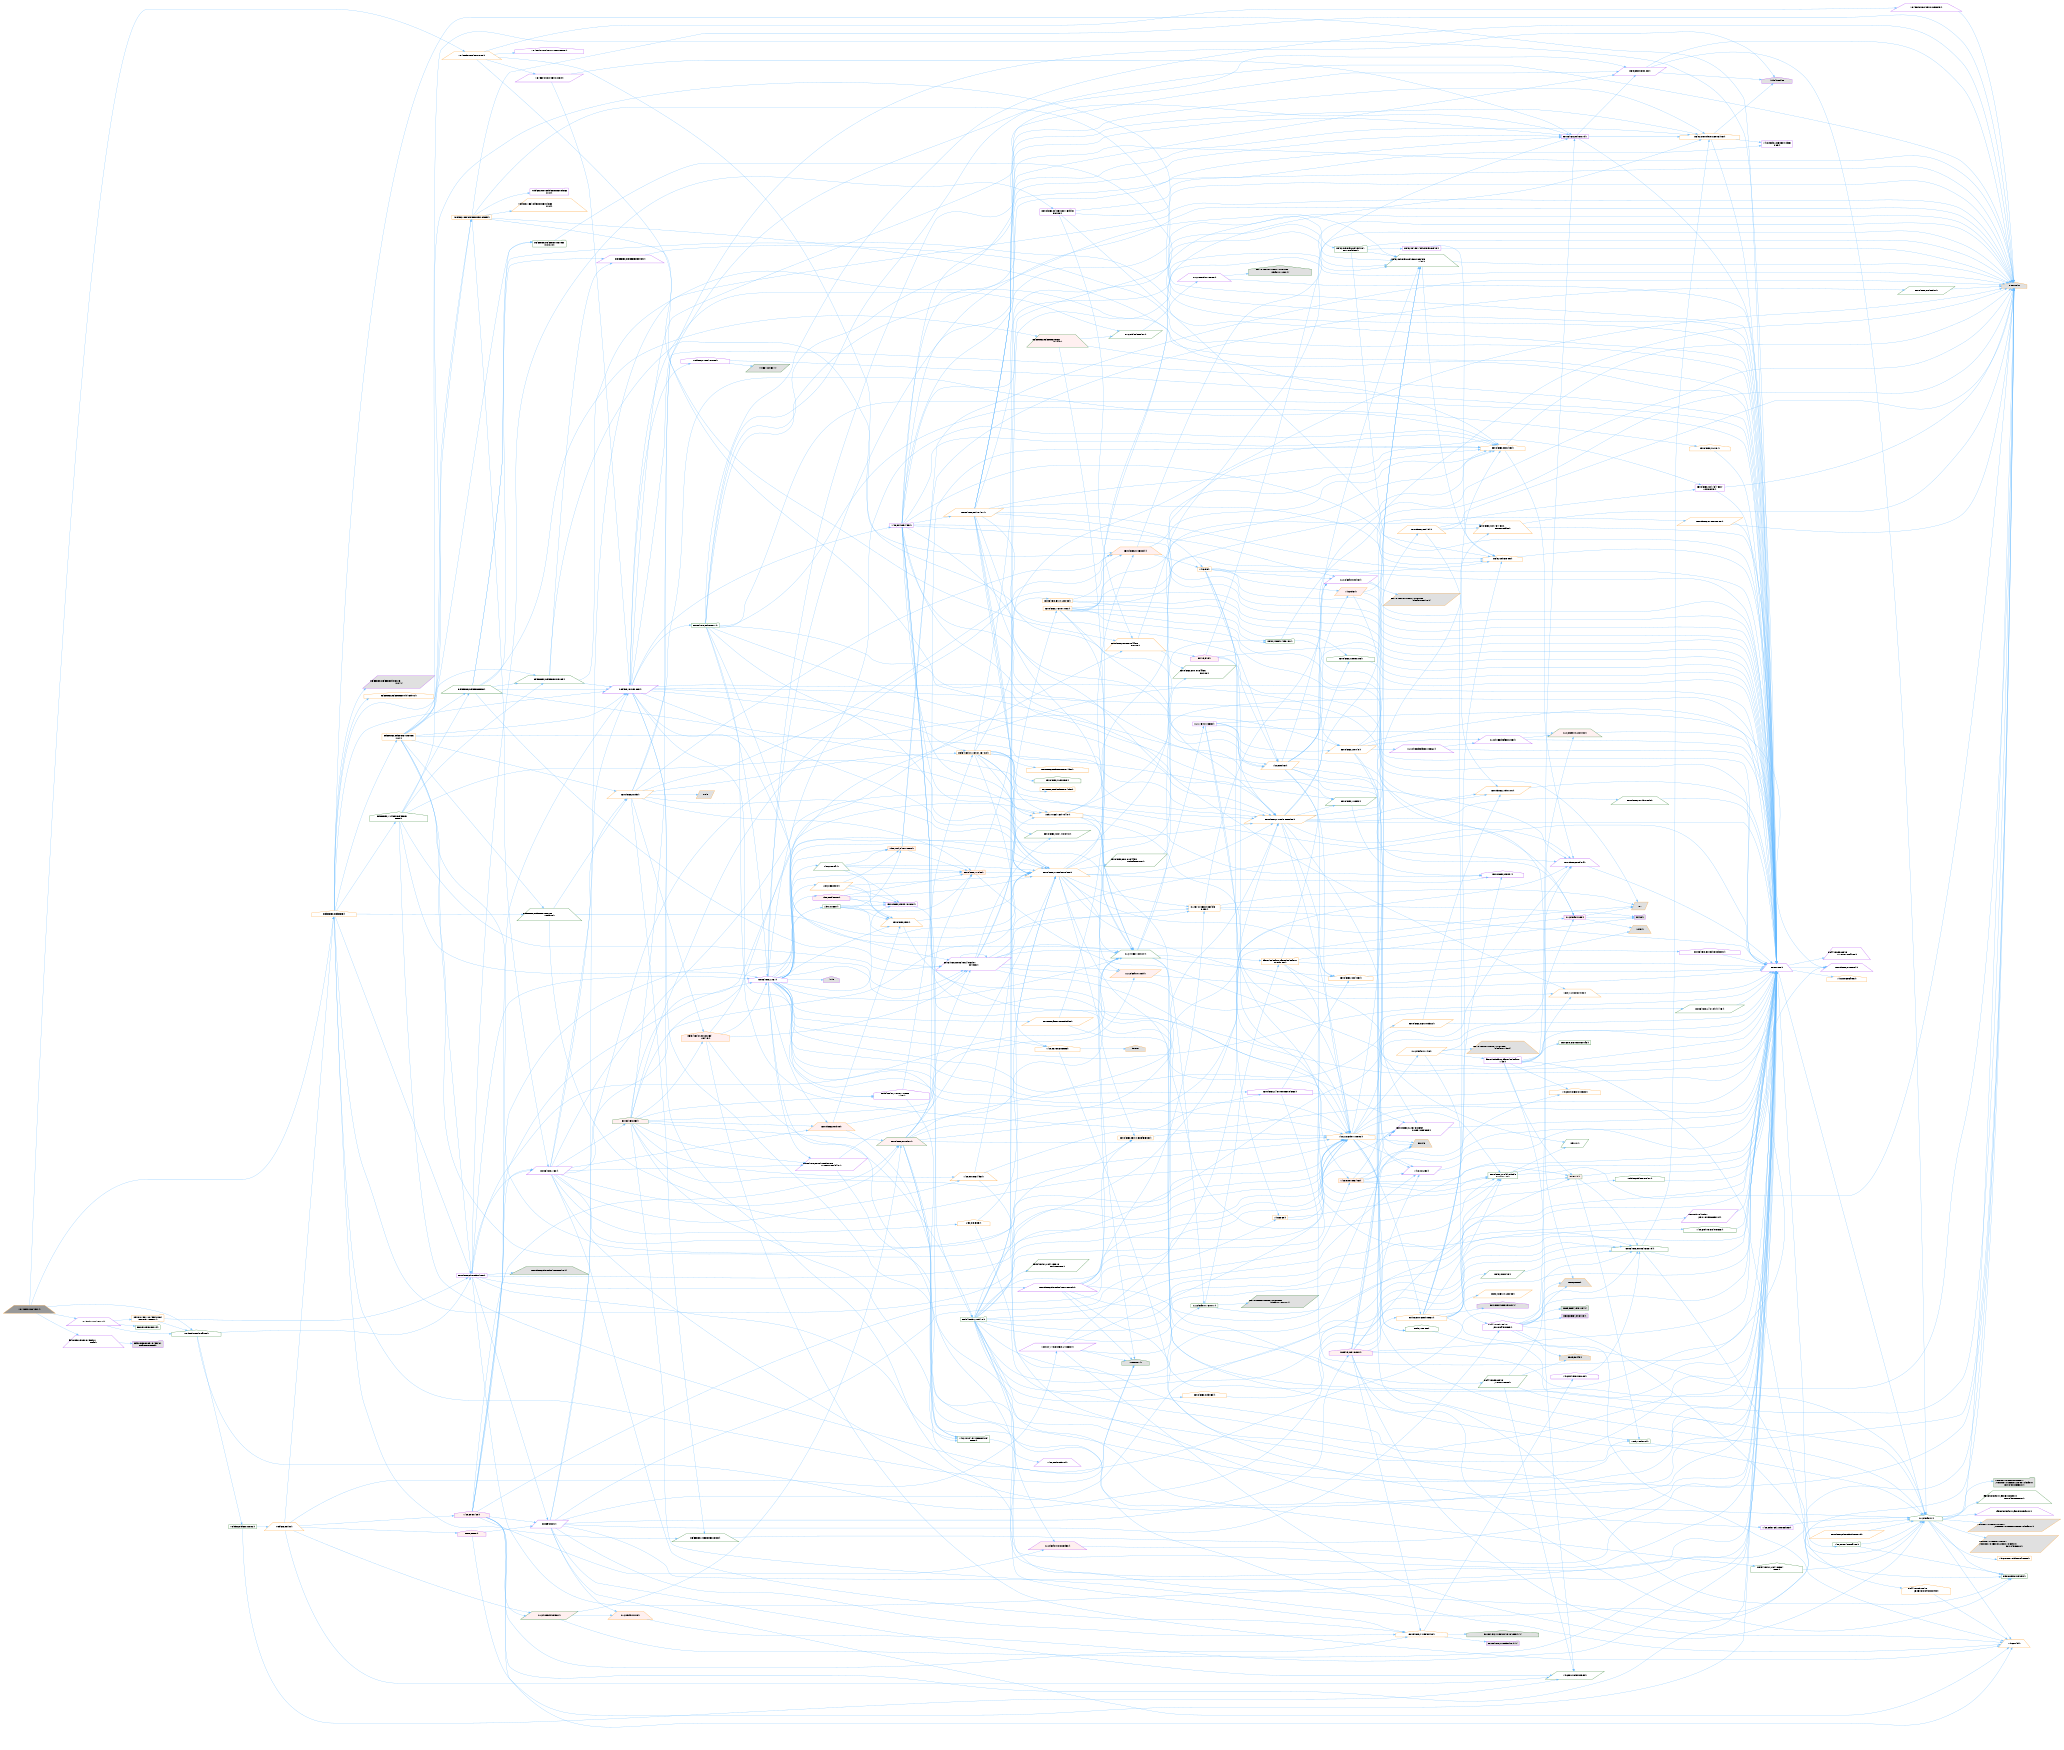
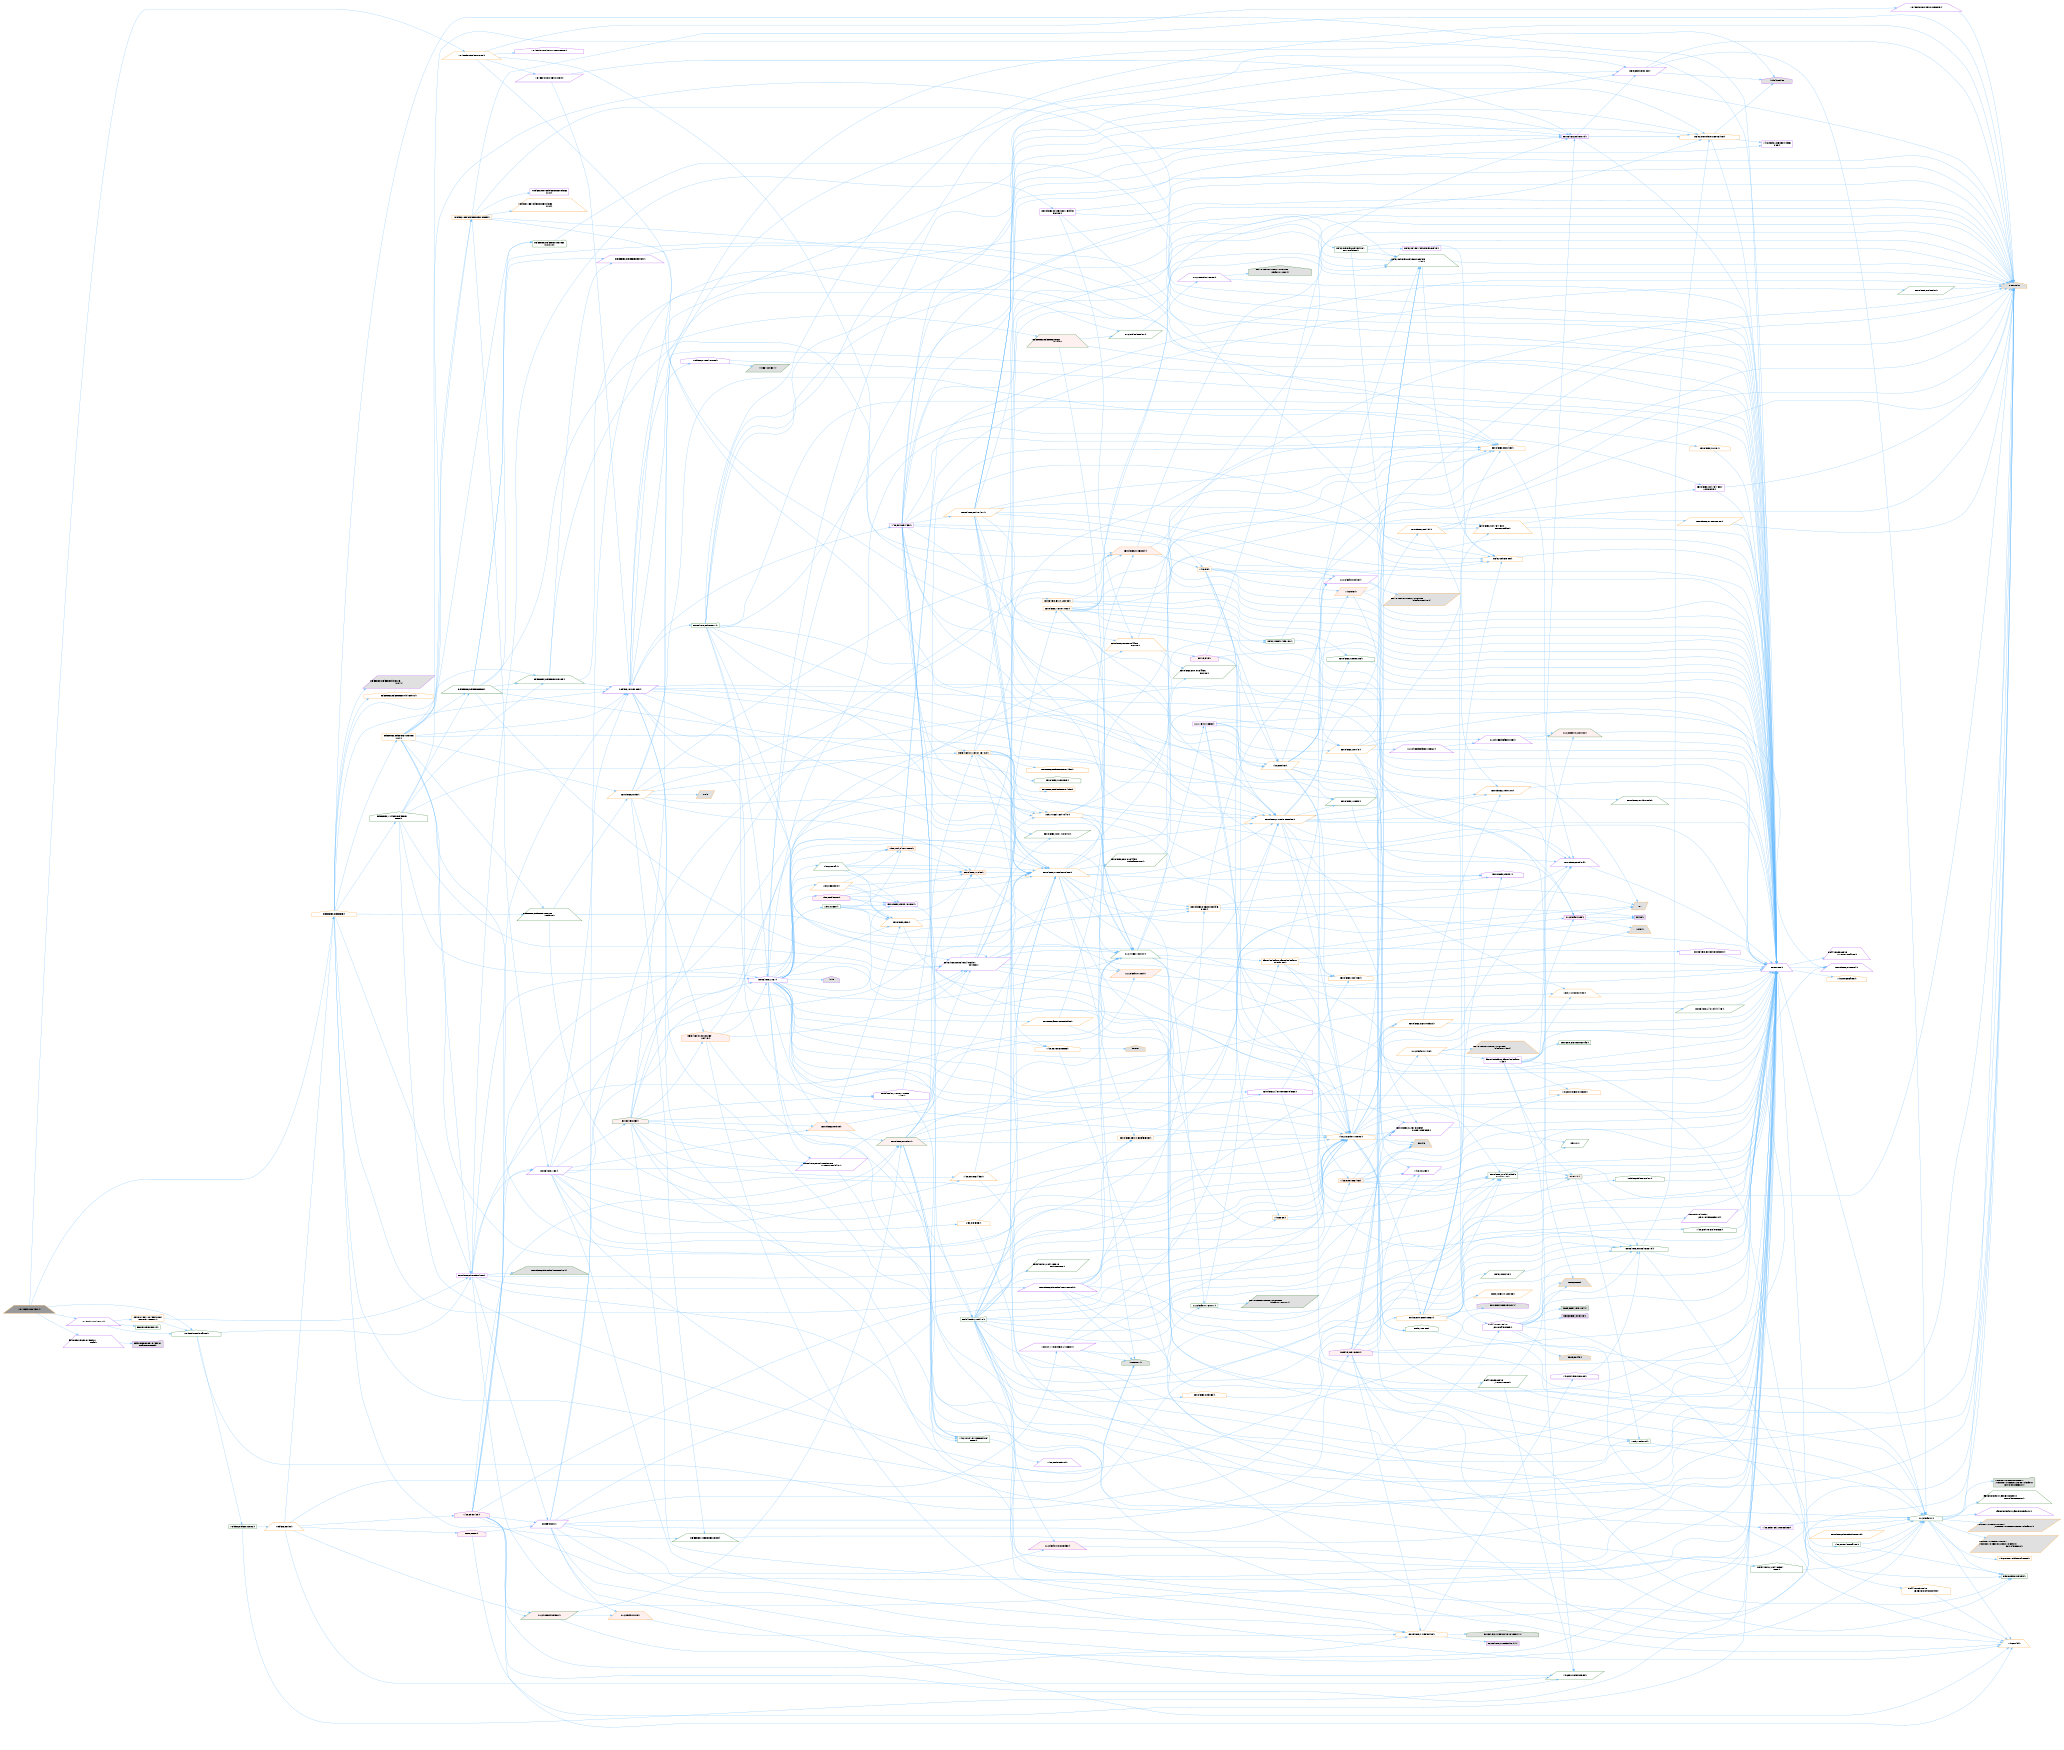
(1204, 908) -> (1204, 908)
(580, 989) -> none
(1384, 1153) -> (1378, 1078)
(1544, 1368) -> none
